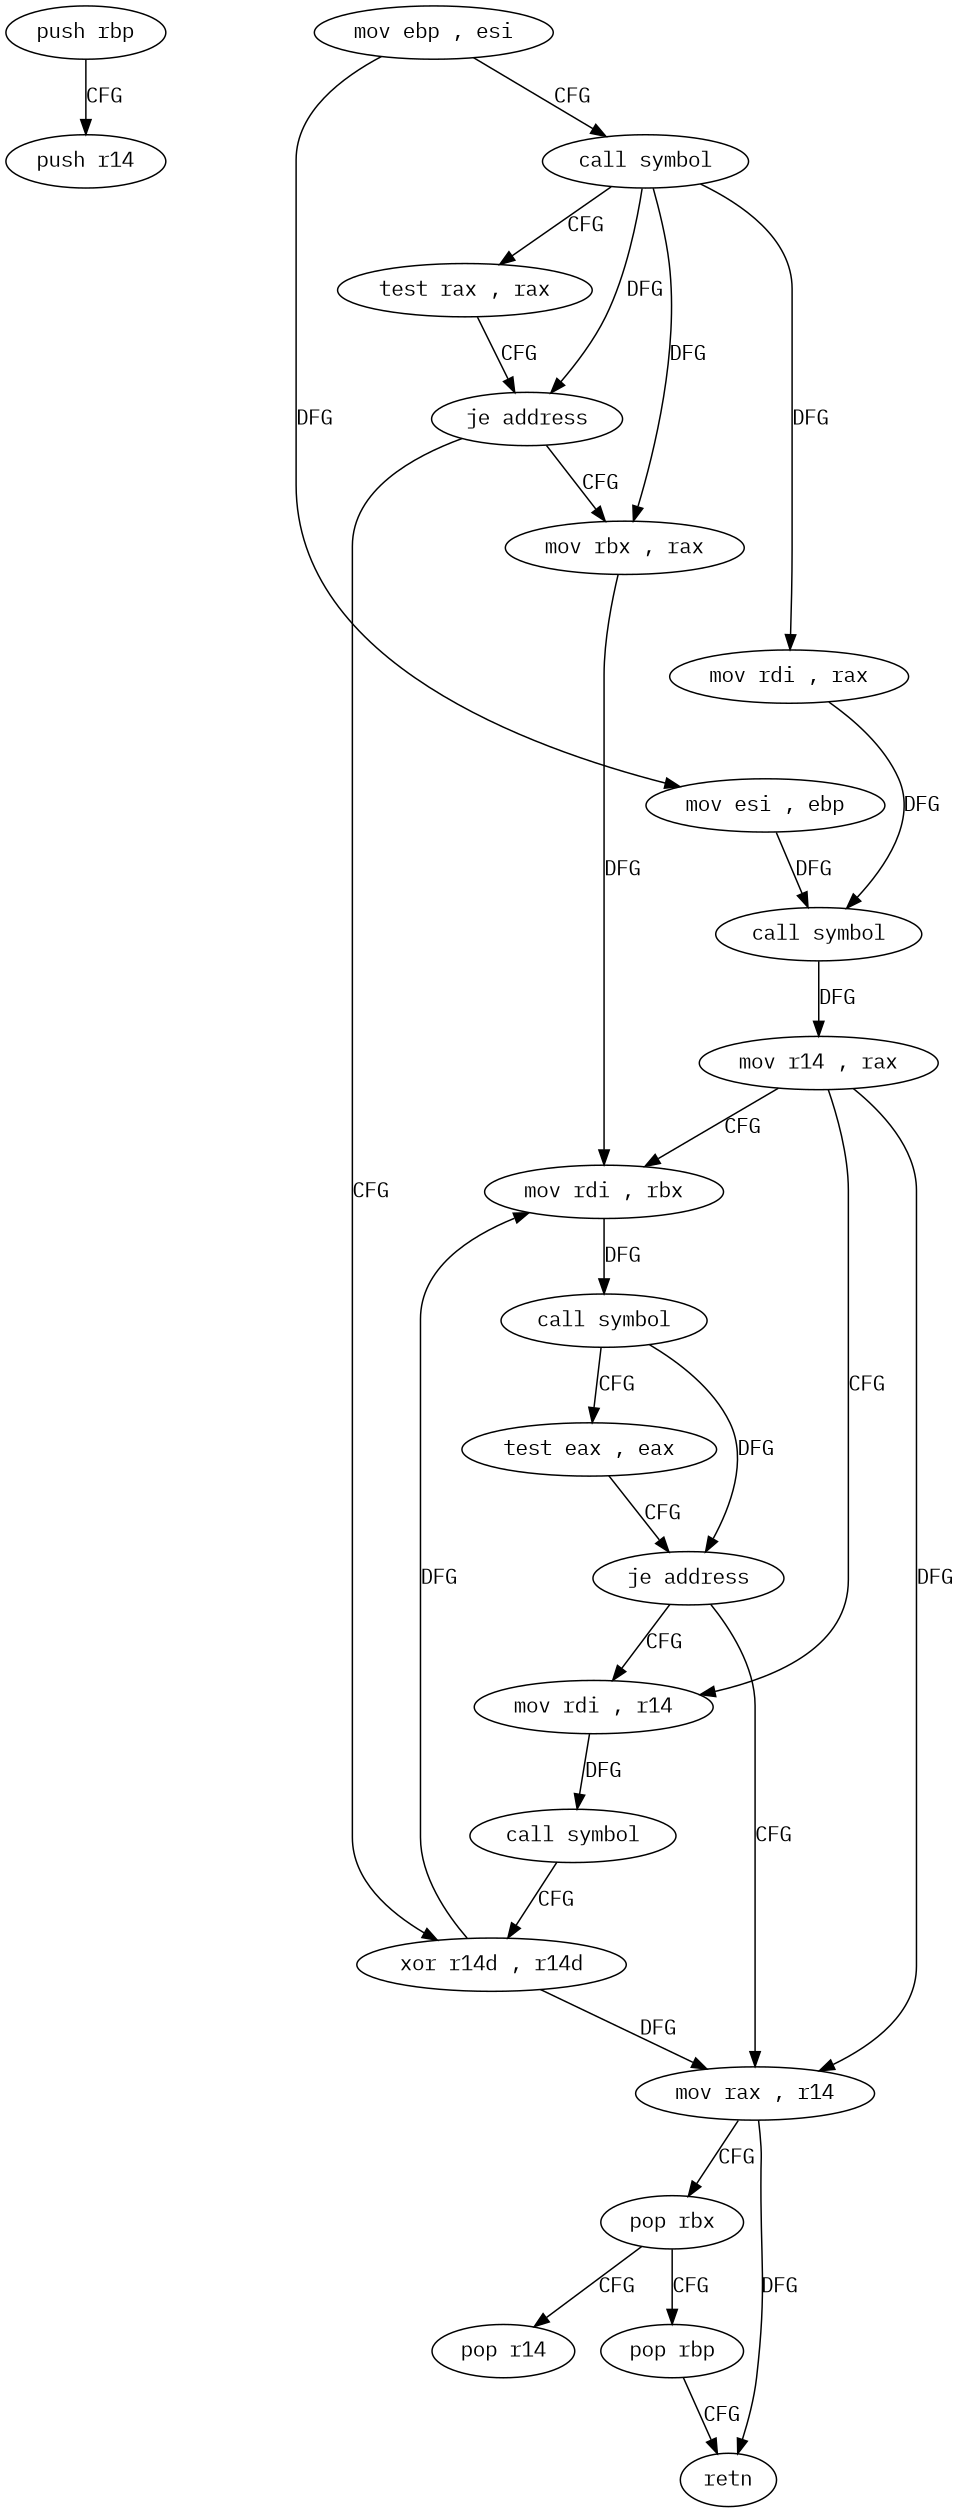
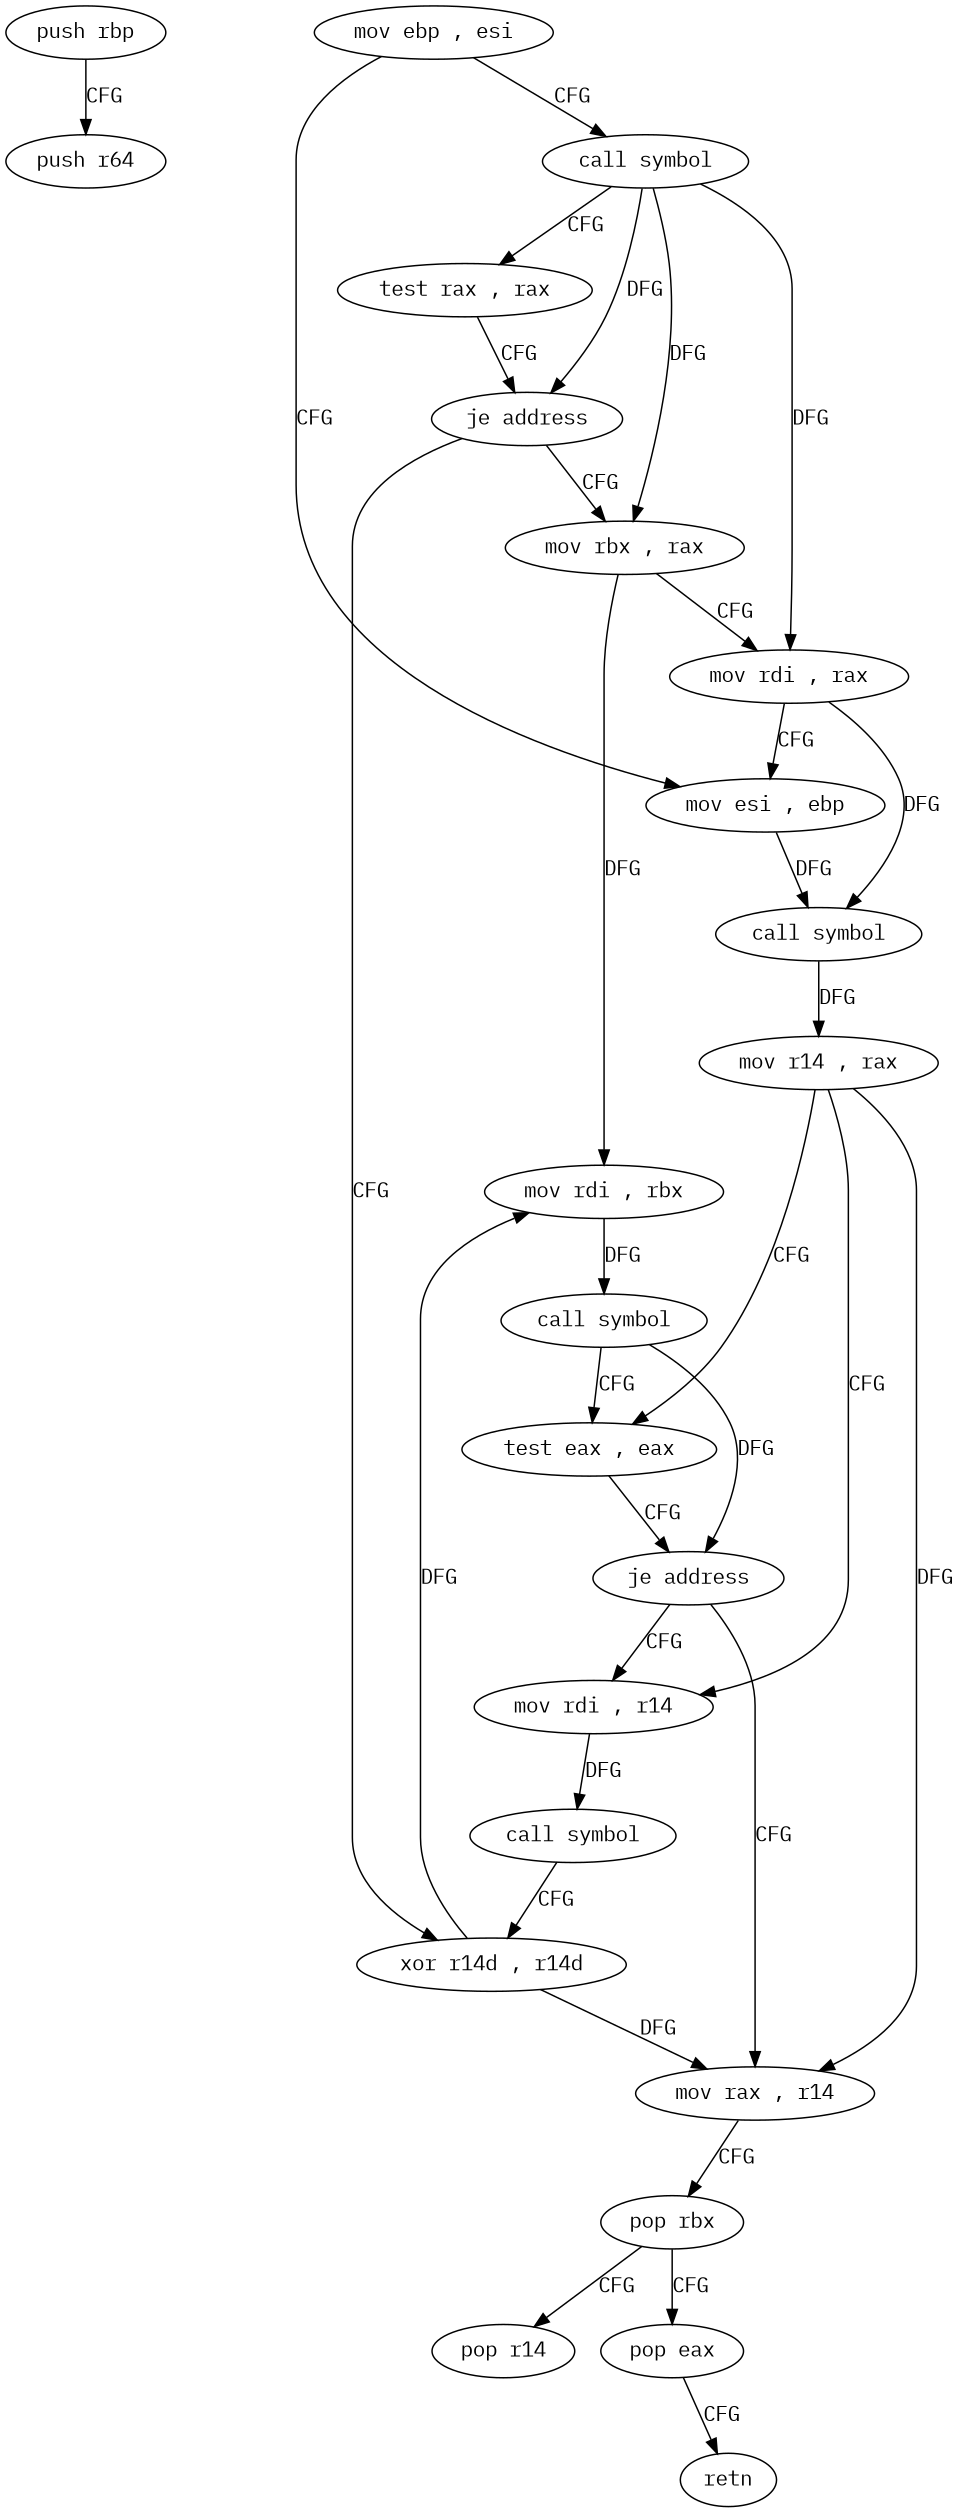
(86, 161) -> (86, 161)
(315, 419) -> (315, 419)
none -> (701, 607)
none -> (779, 734)
(718, 1123) -> (763, 1272)
(762, 2281) -> none
(672, 2351) -> (672, 2351)
